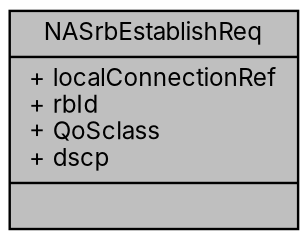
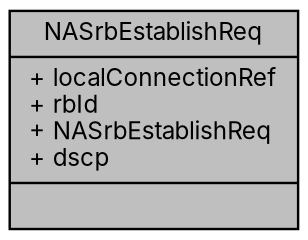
(96, 132) -> (150, 132)
